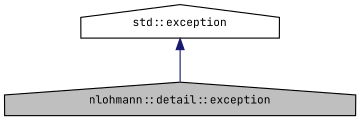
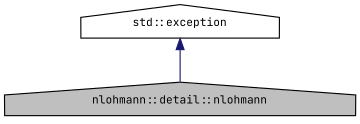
(180, 101) -> (180, 101)
